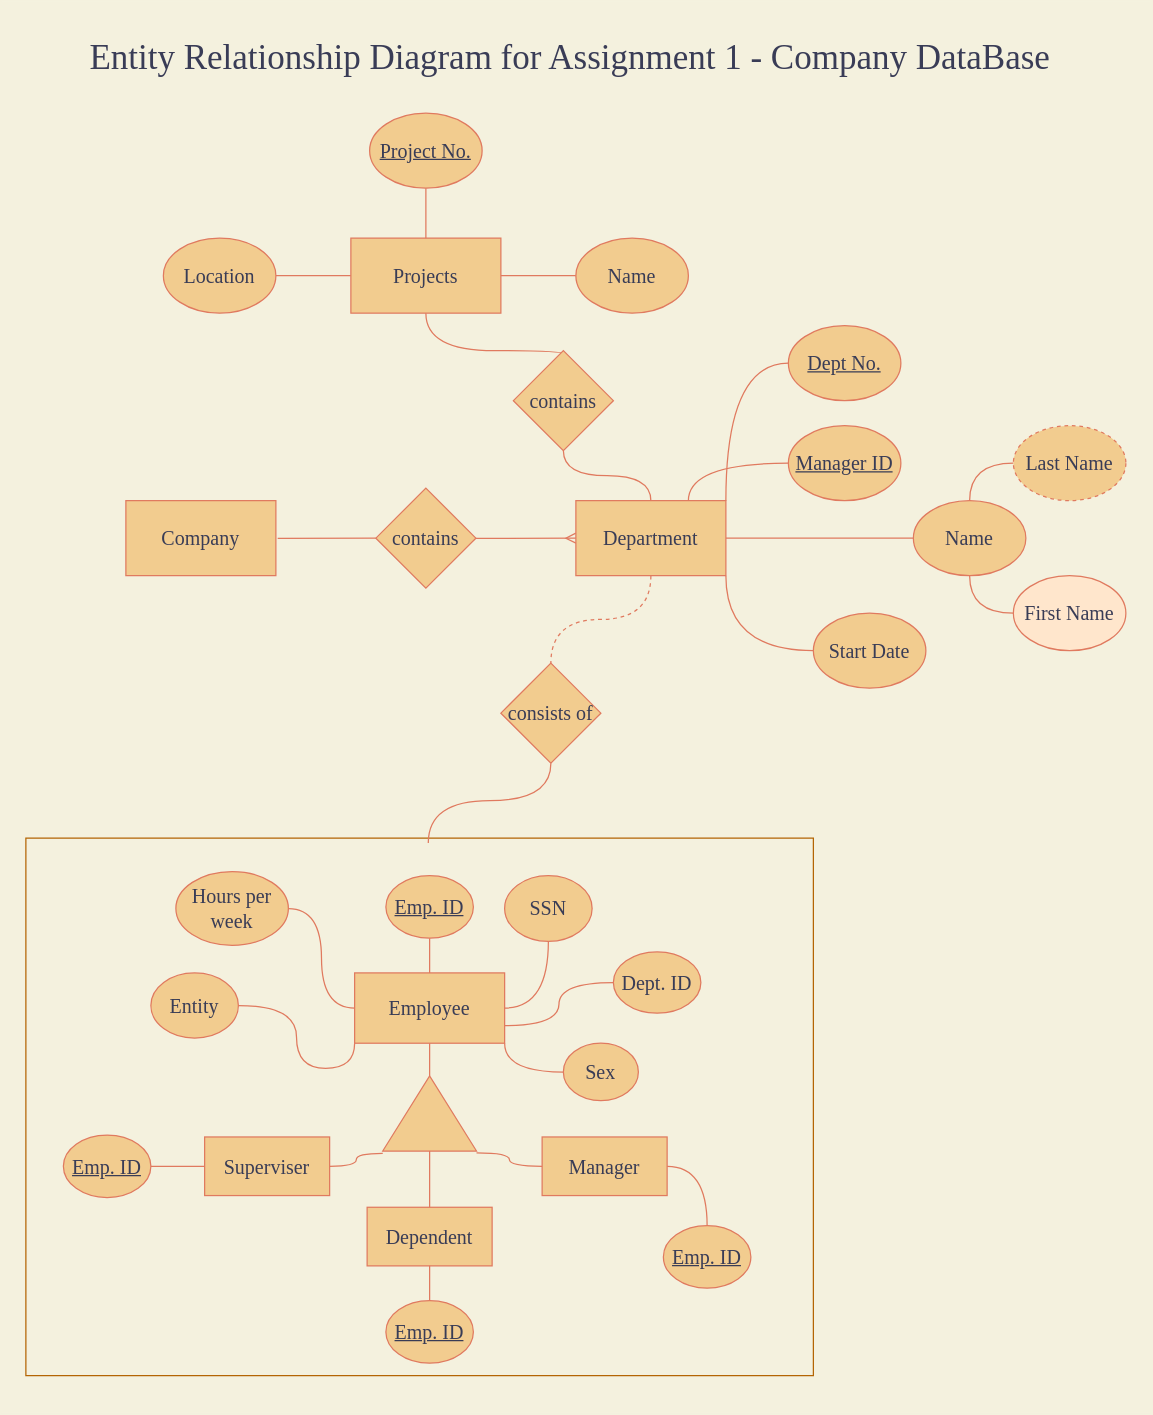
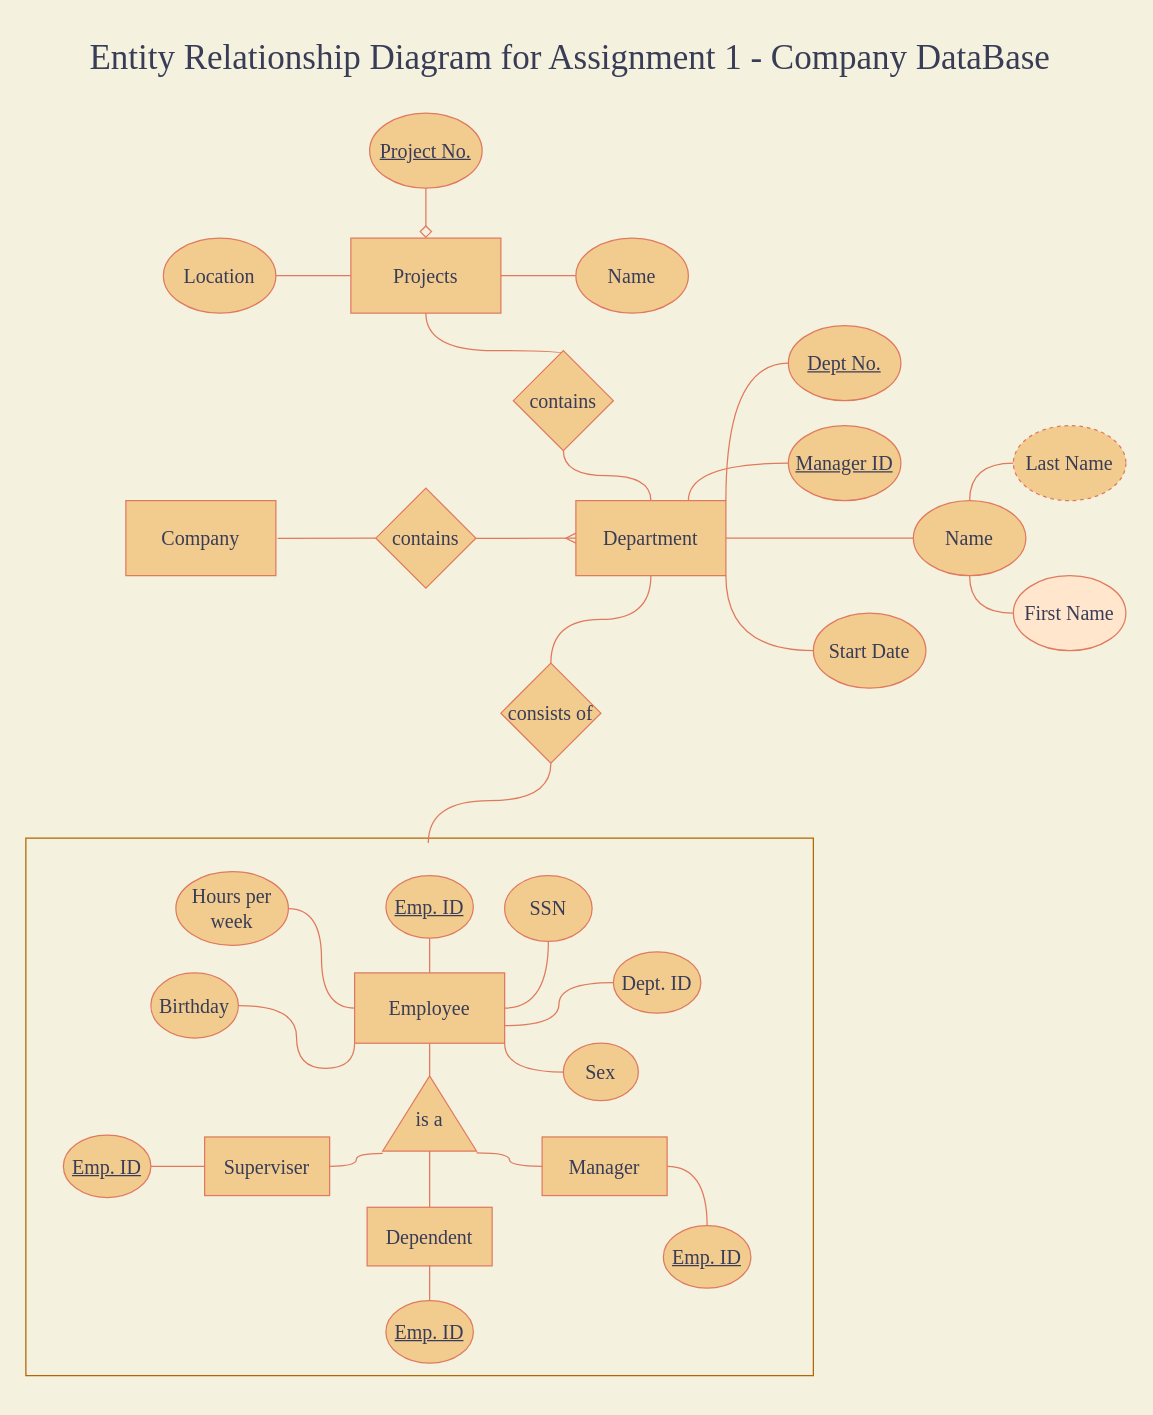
(426, 231) -> (426, 225)
(601, 619) -> (601, 619)
(194, 1006) -> (194, 1006)
none -> (429, 1119)
